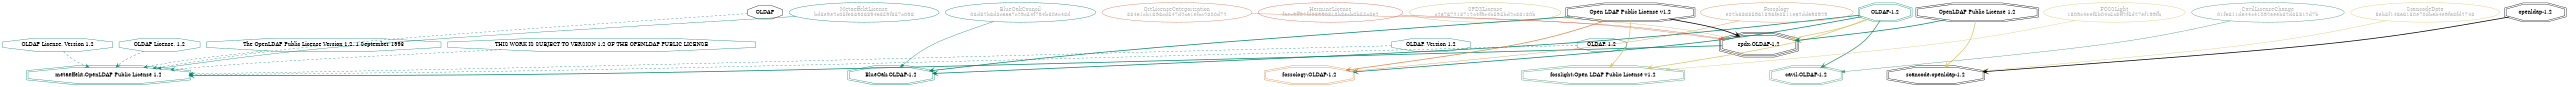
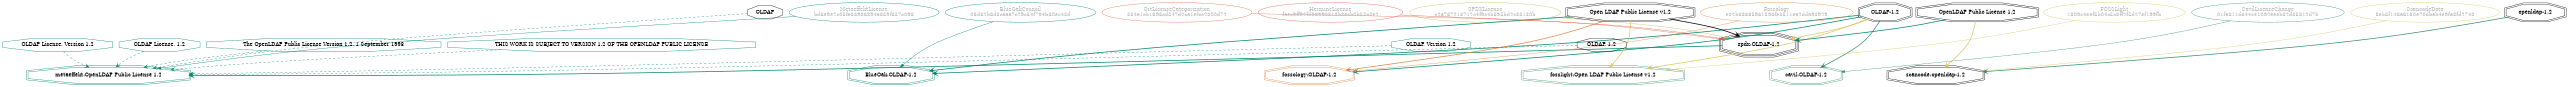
(1885, 12) -> (1885, 12)
(1602, 45) -> (1602, 45)
(2249, 51) -> (2249, 51)
